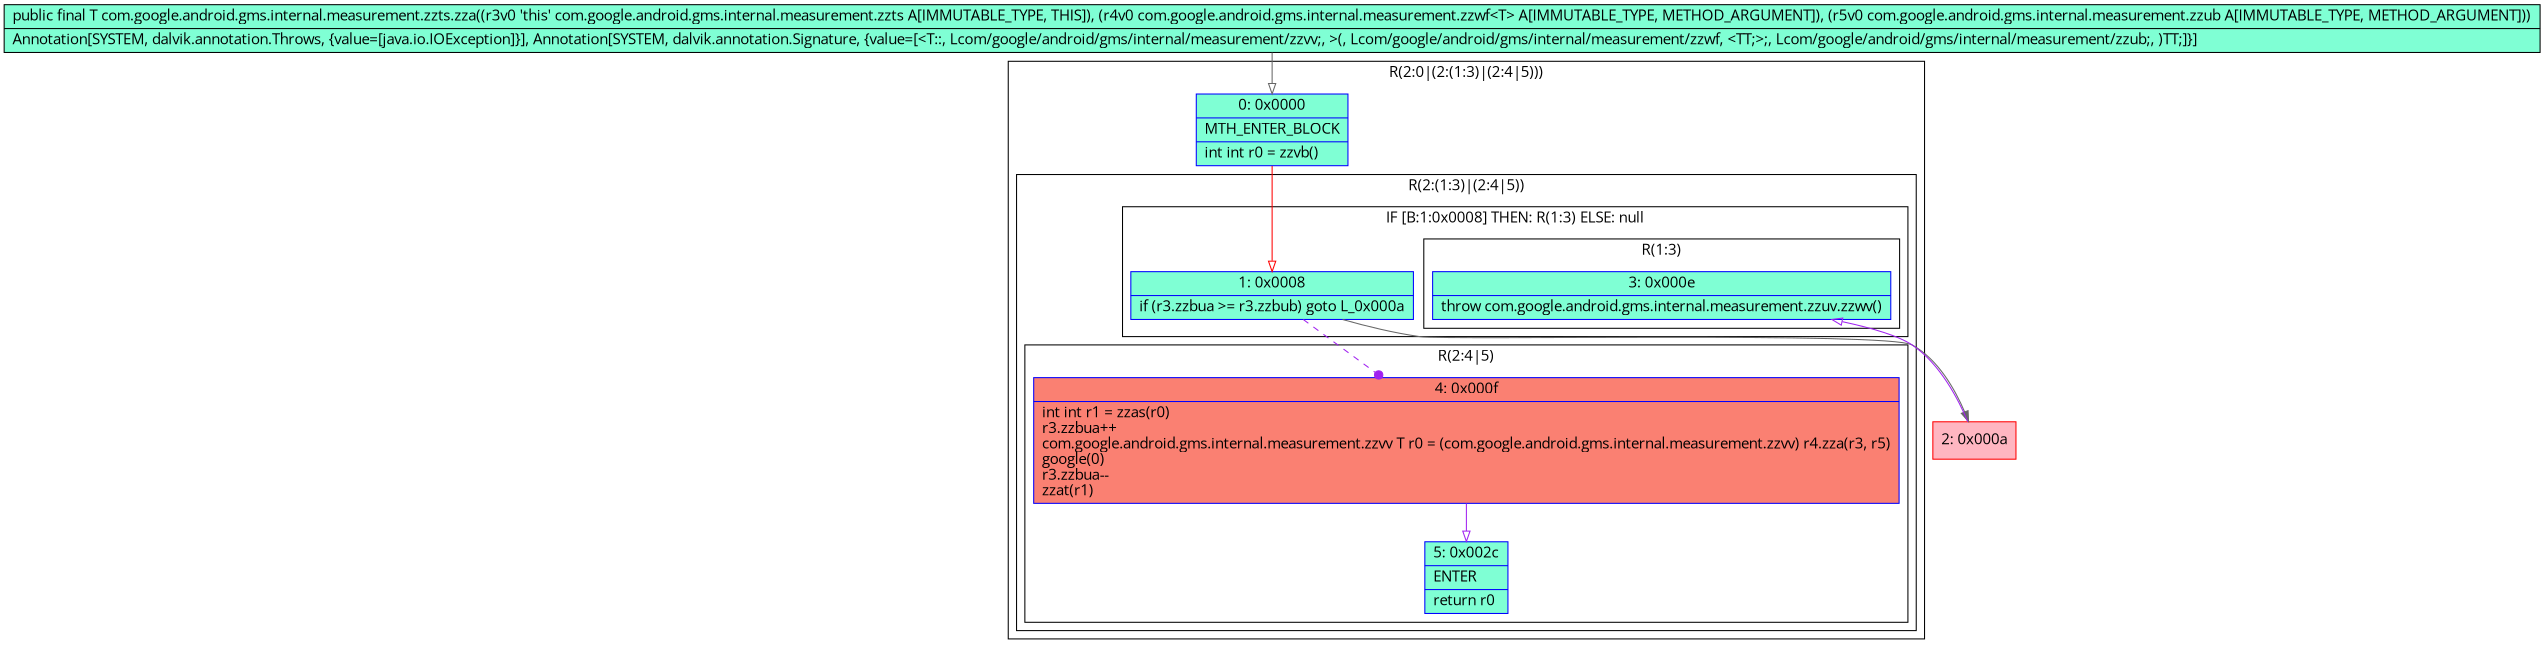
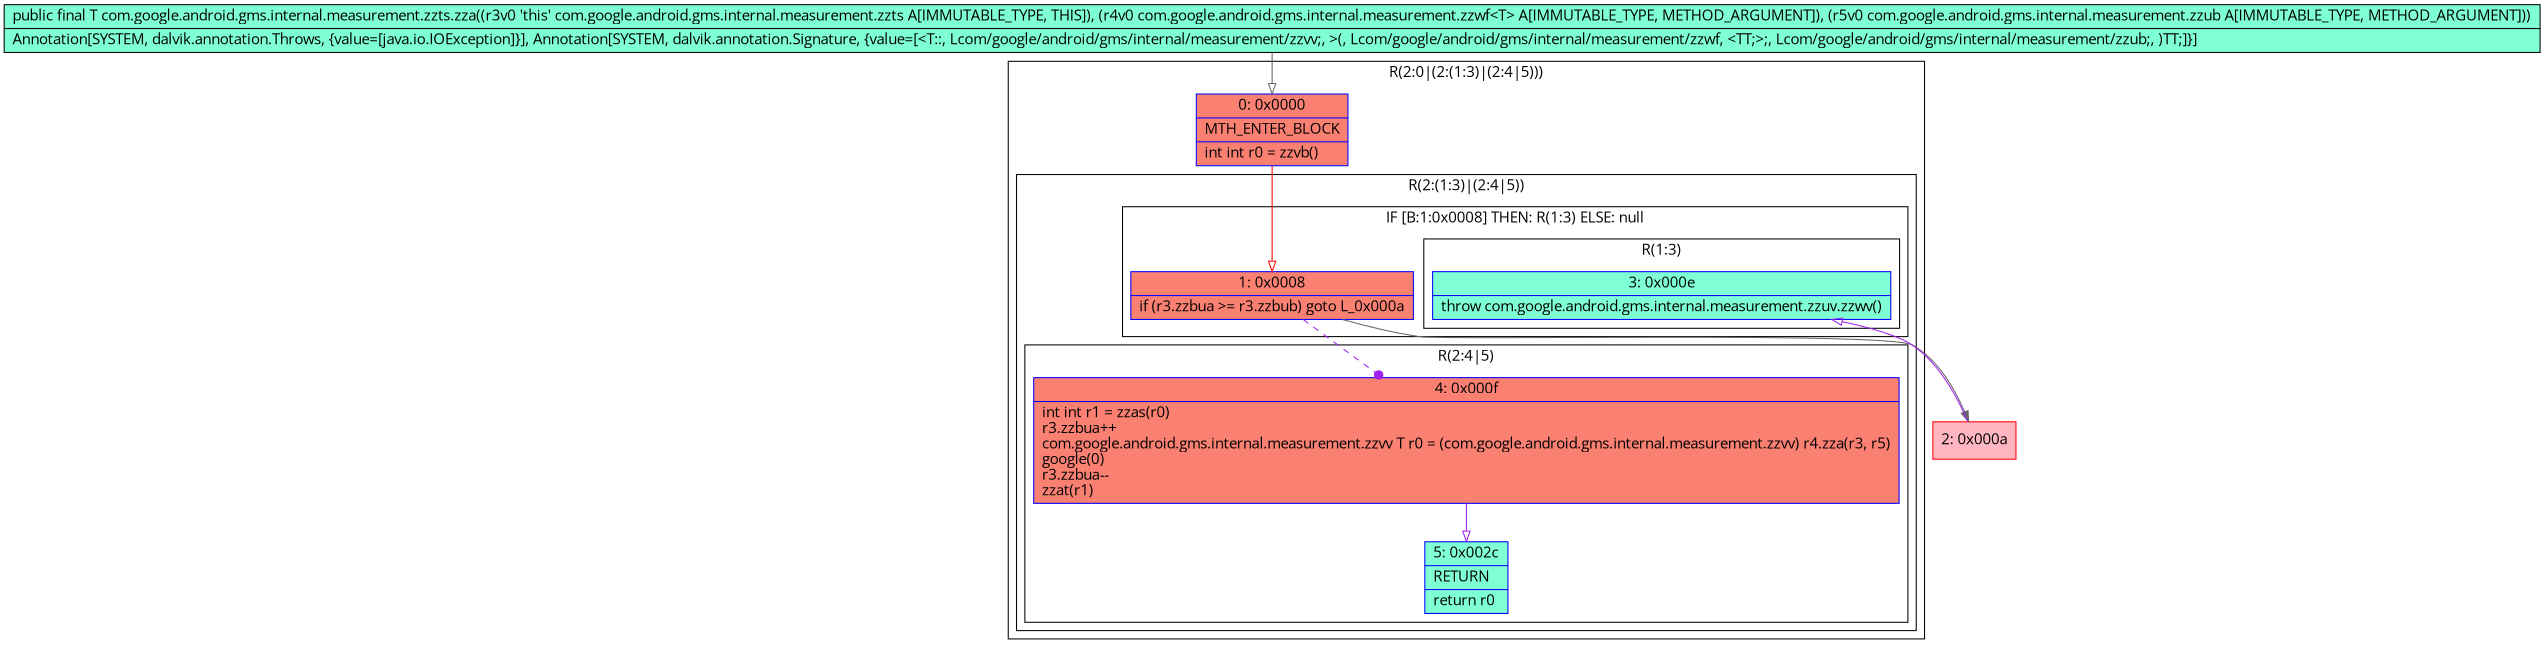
(1272, 130) -> (1272, 130)
(1272, 296) -> (1272, 296)
(1455, 577) -> (1462, 577)
